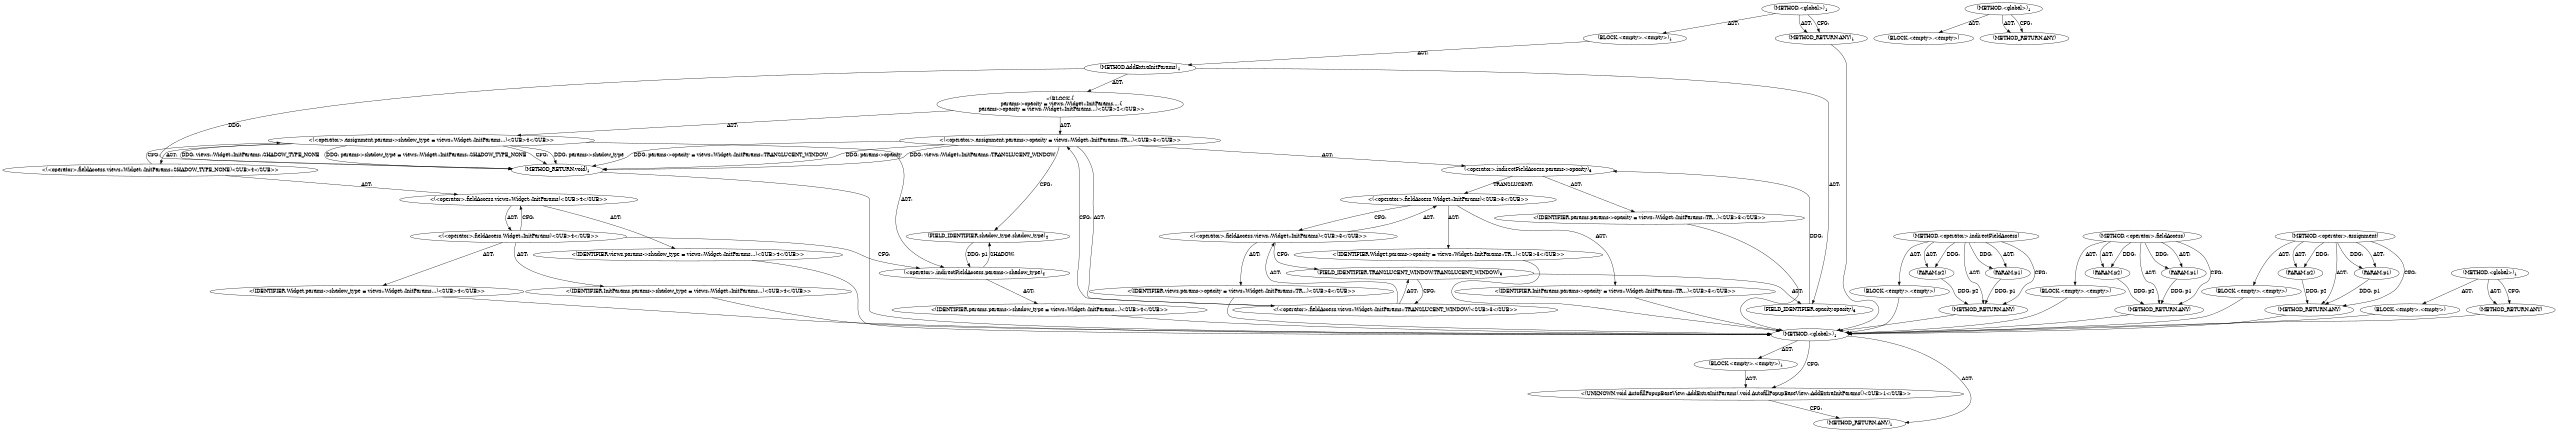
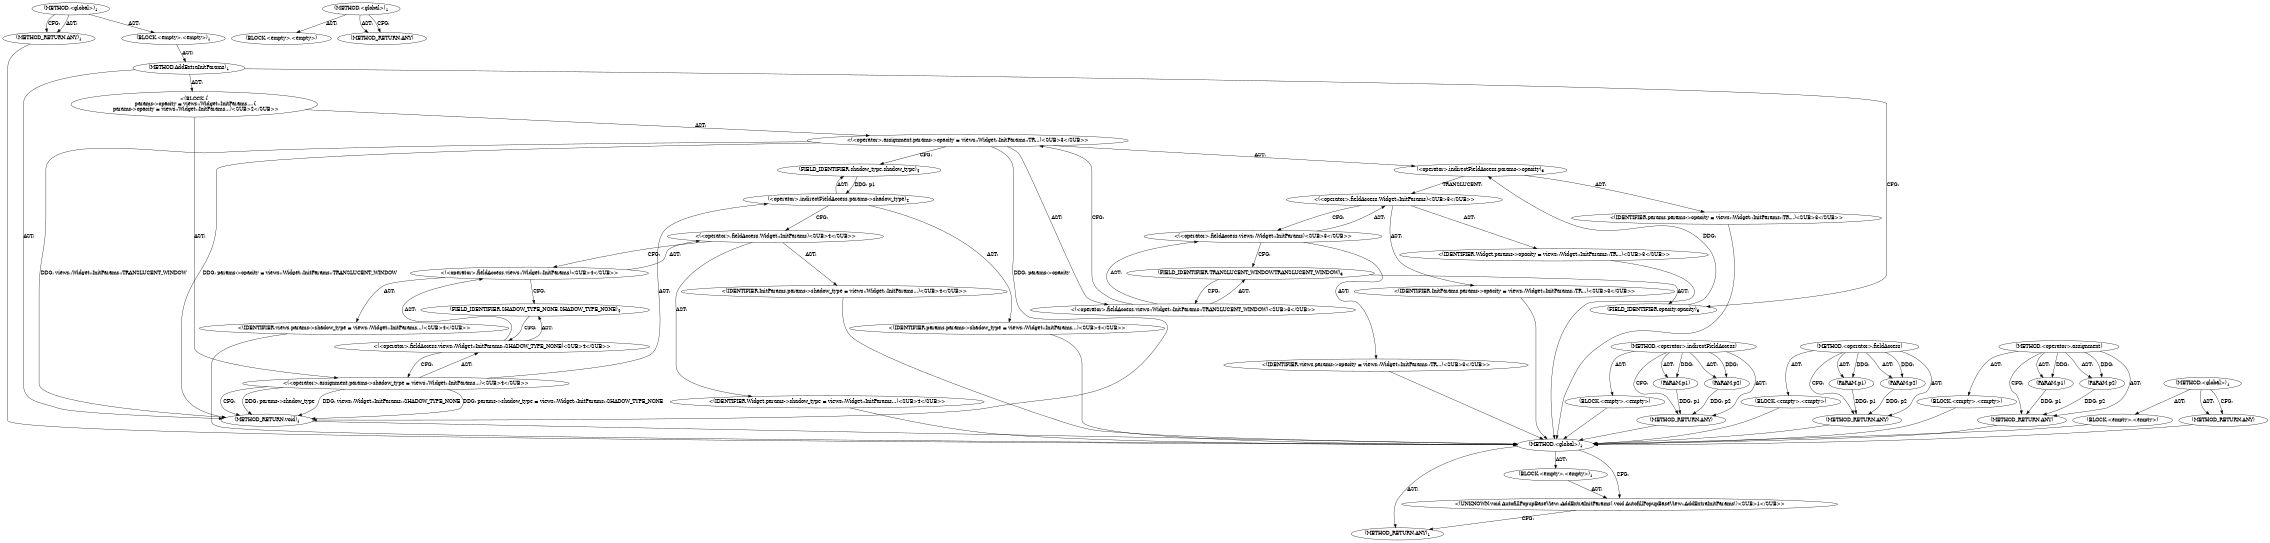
(235, 126) -> (30, 236)
(1836, 185) -> (1894, 185)
(772, 242) -> (808, 217)
(1003, 255) -> (844, 185)
none -> (535, 310)
